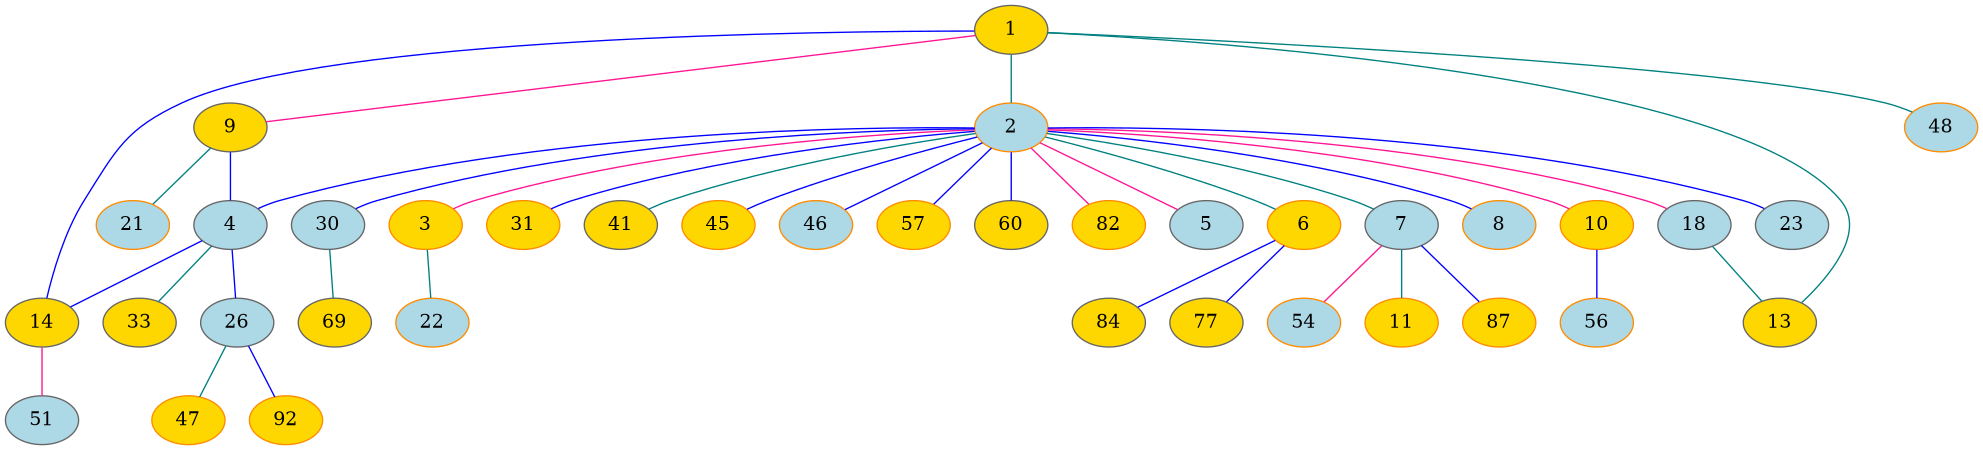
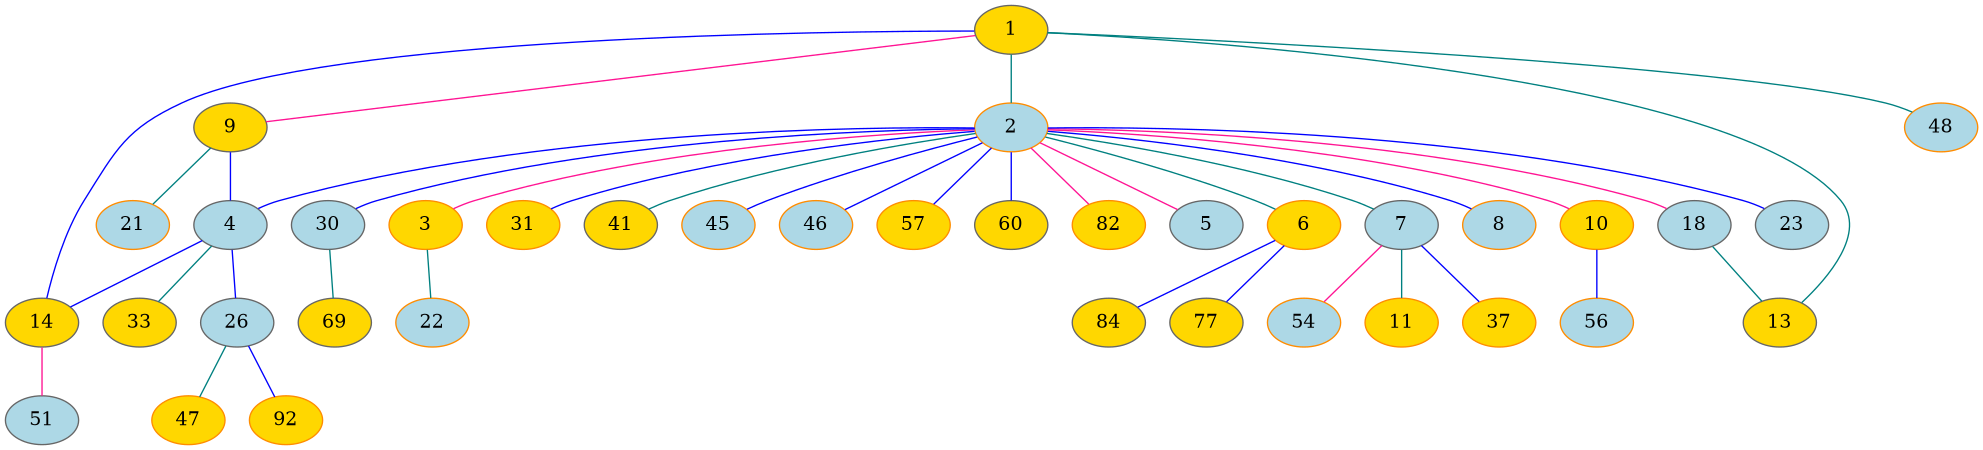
(718, 225) -> (718, 225)
(1499, 323) -> (1499, 323)
